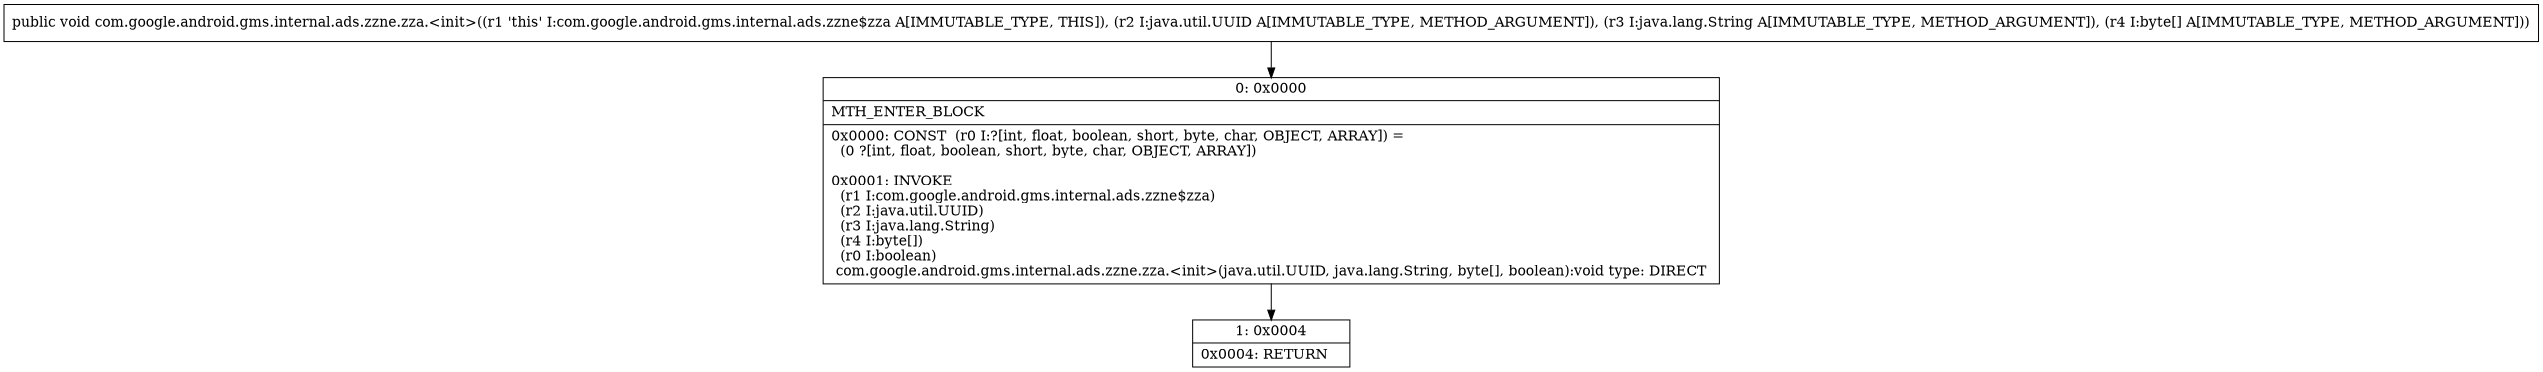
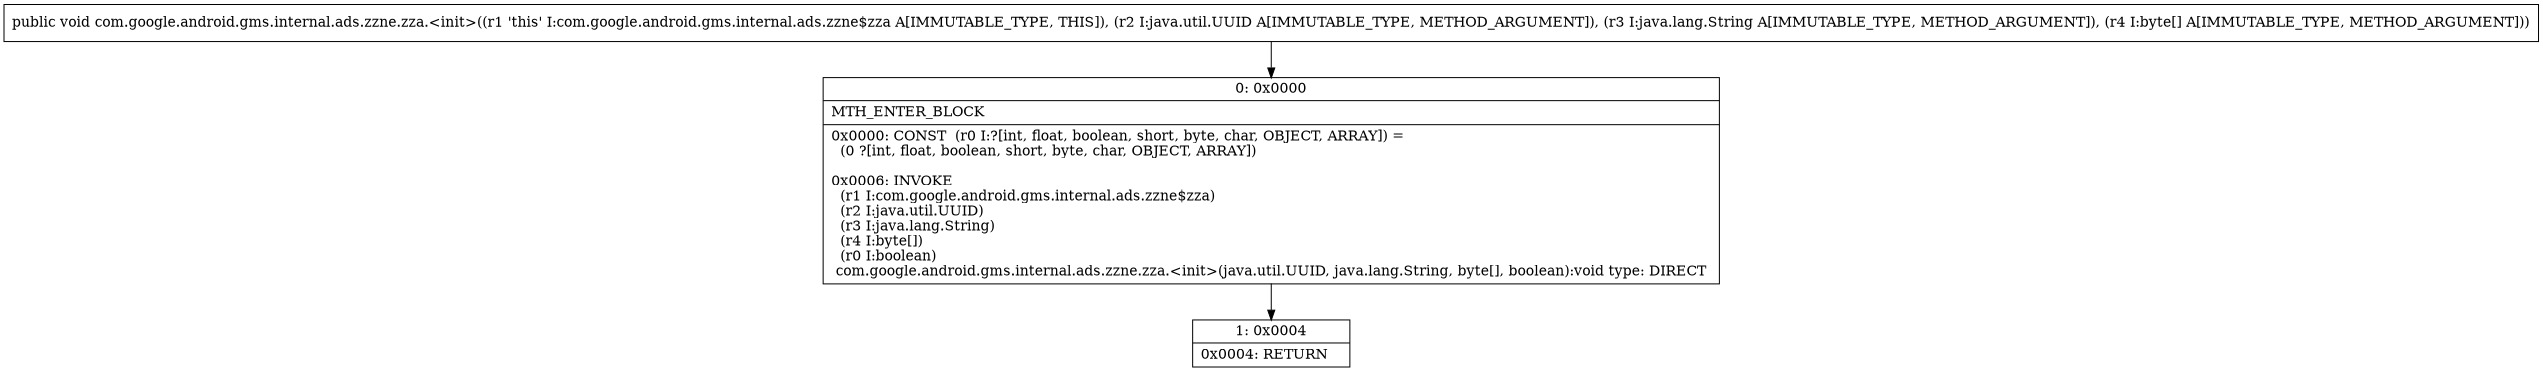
(897, 181) -> (897, 181)
